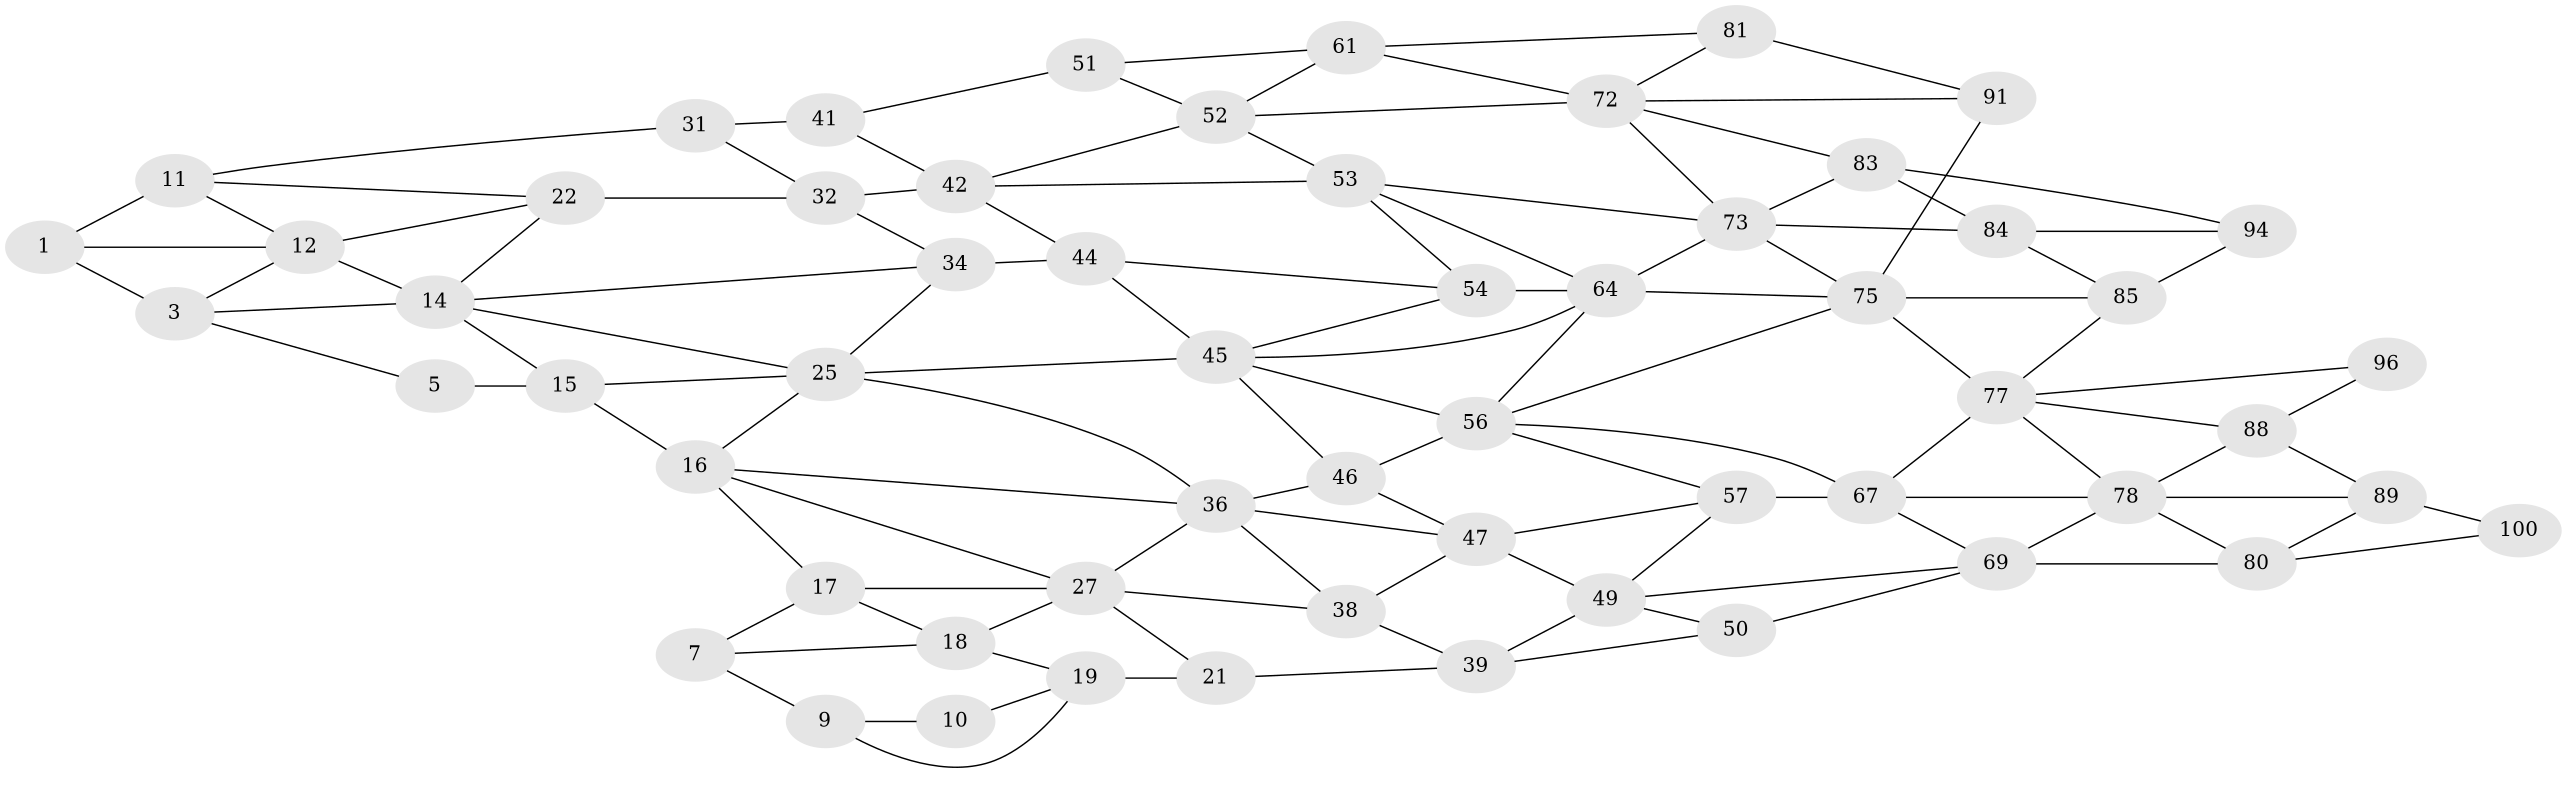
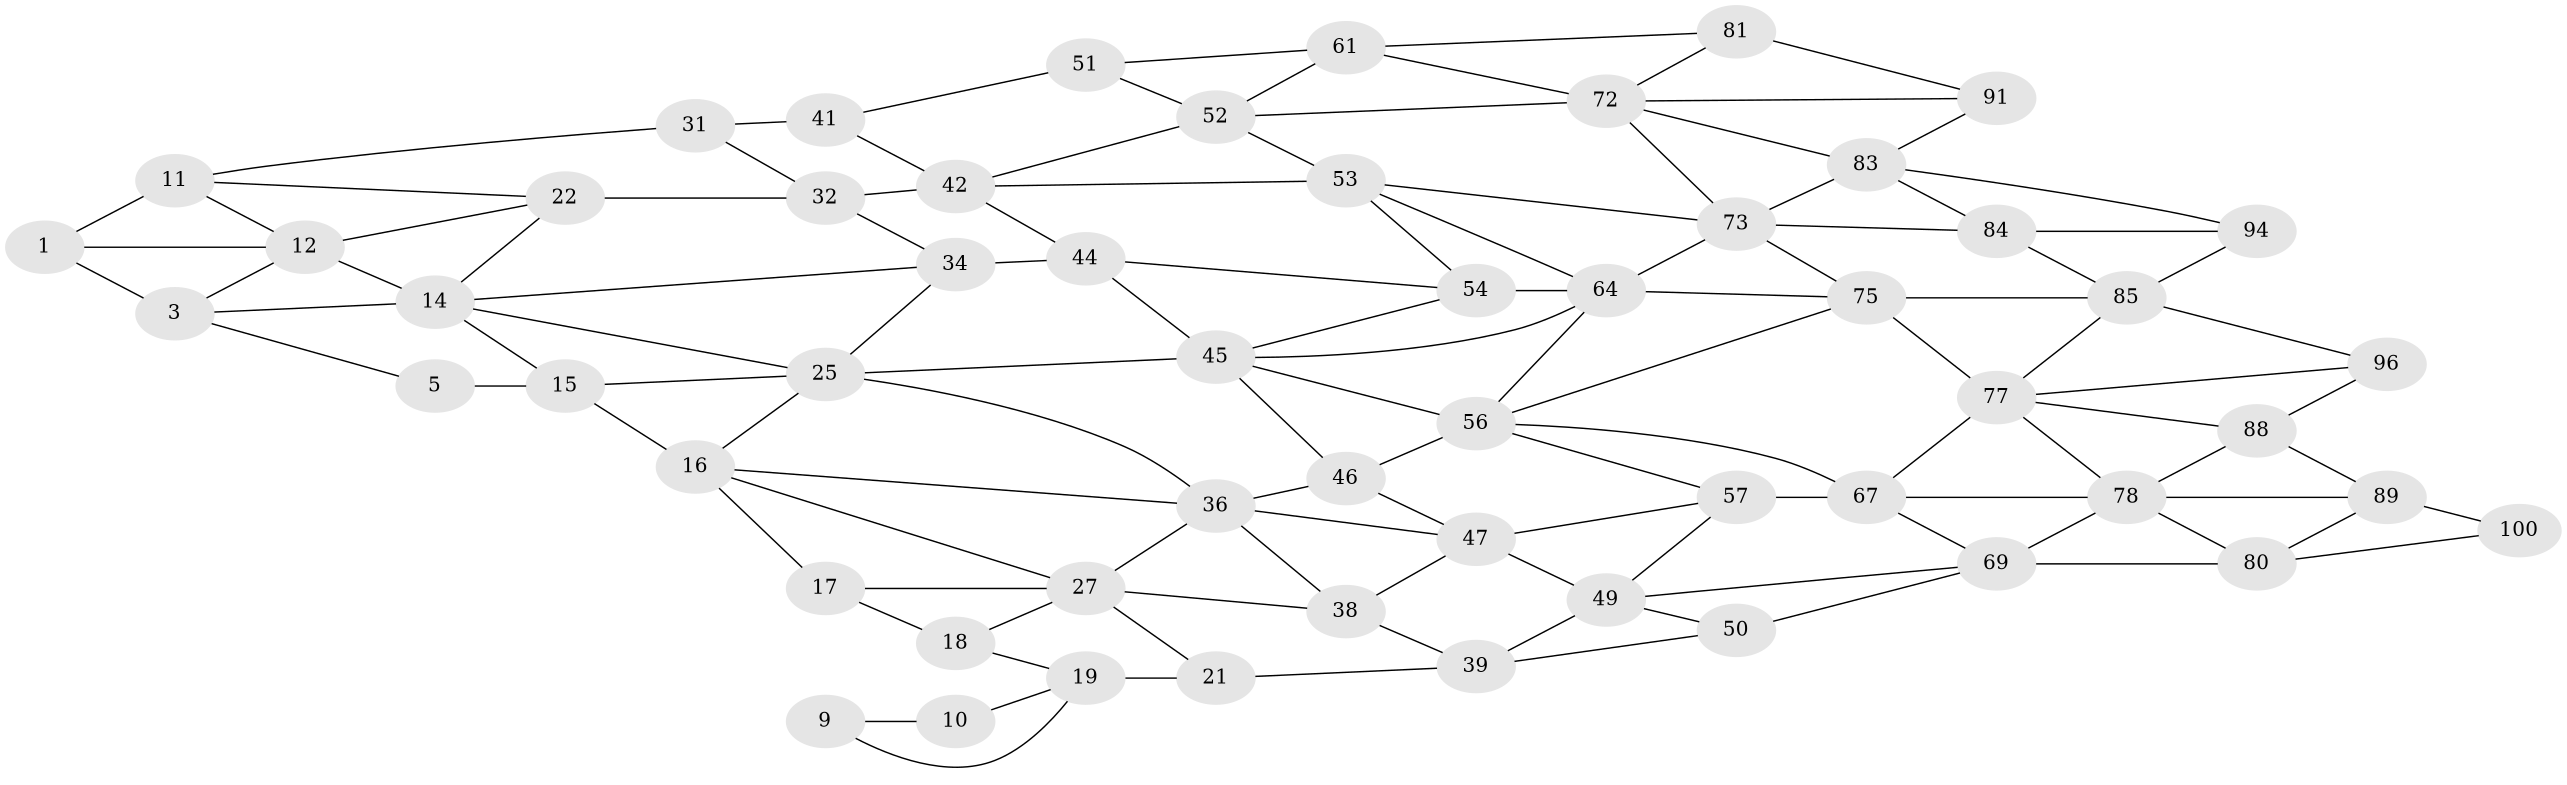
(1927, 206) -> (1932, 132)
none -> (2257, 331)
(695, 655) -> none
